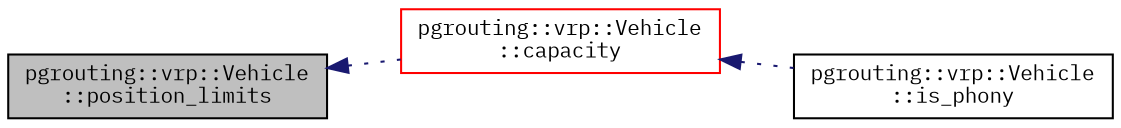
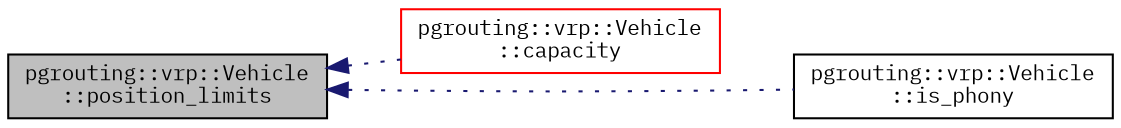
(767, 65) -> (571, 91)
